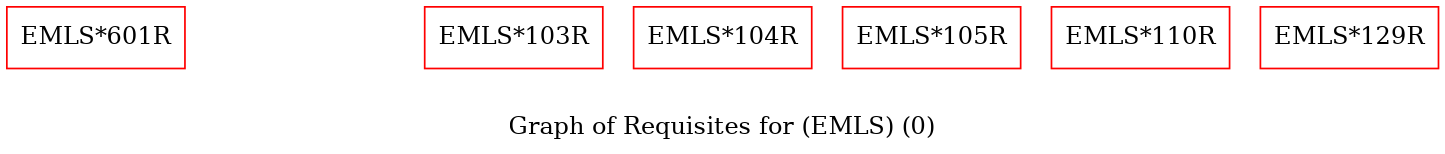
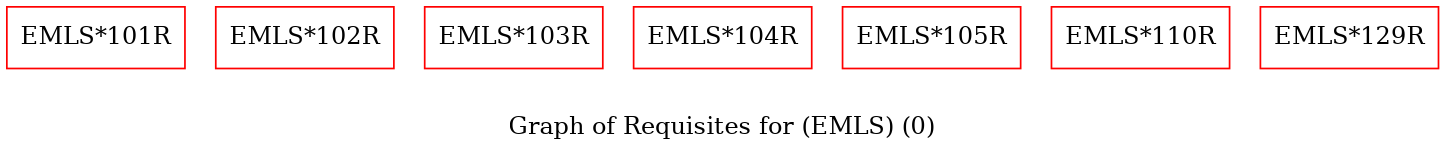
(96, 38) -> (96, 38)
none -> (305, 38)
